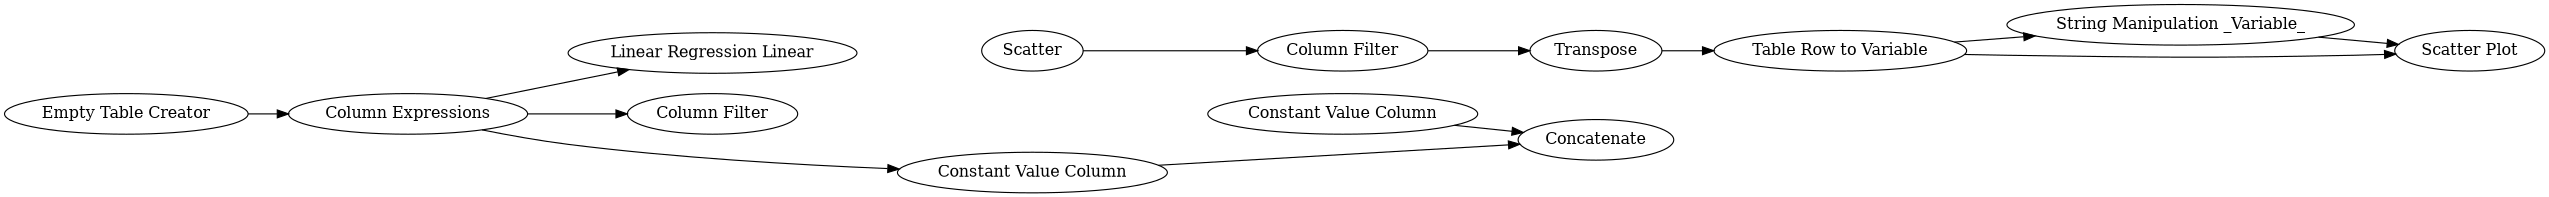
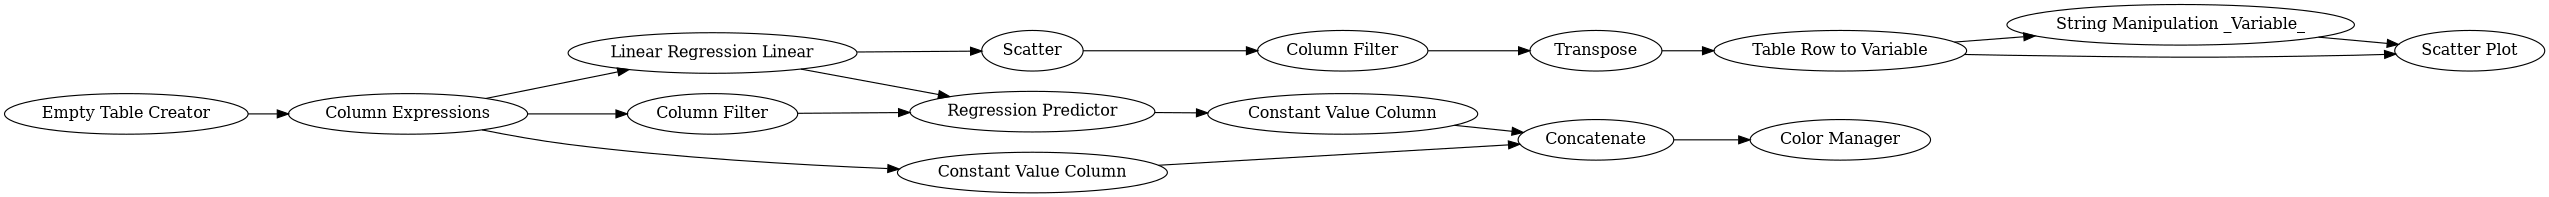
none -> (914, 52)
none -> (1032, 112)
none -> (1840, 140)
